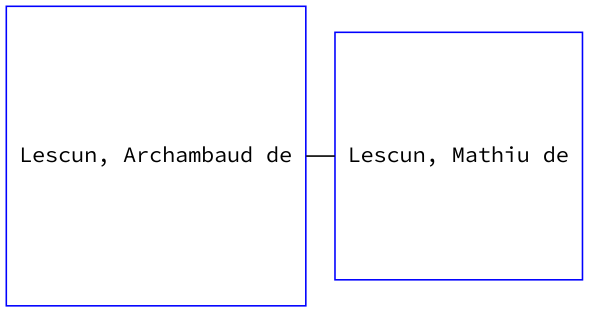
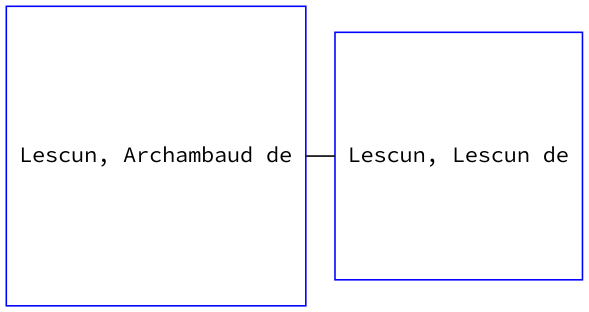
(459, 156) -> (459, 156)
